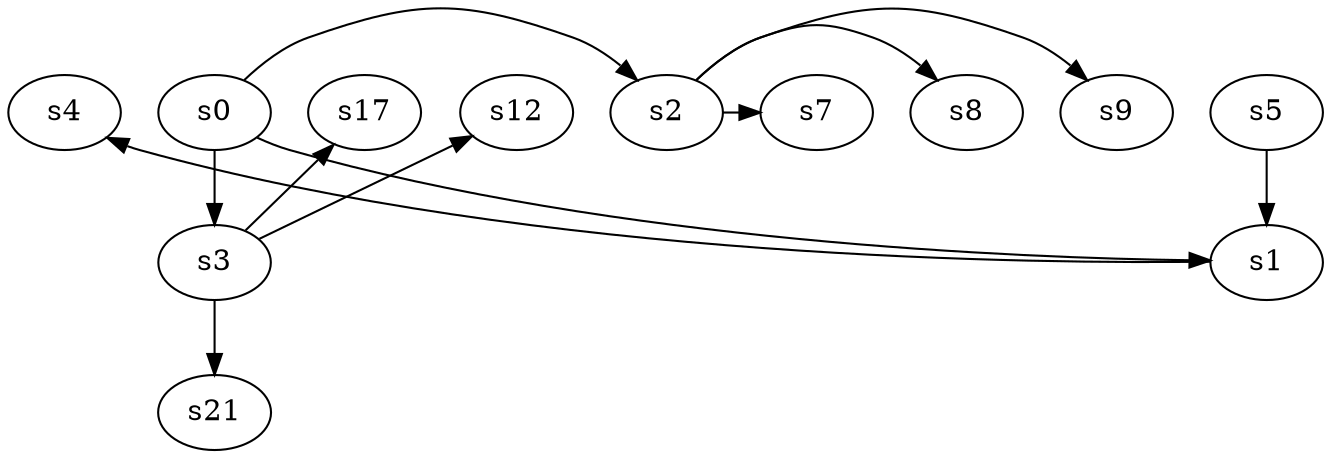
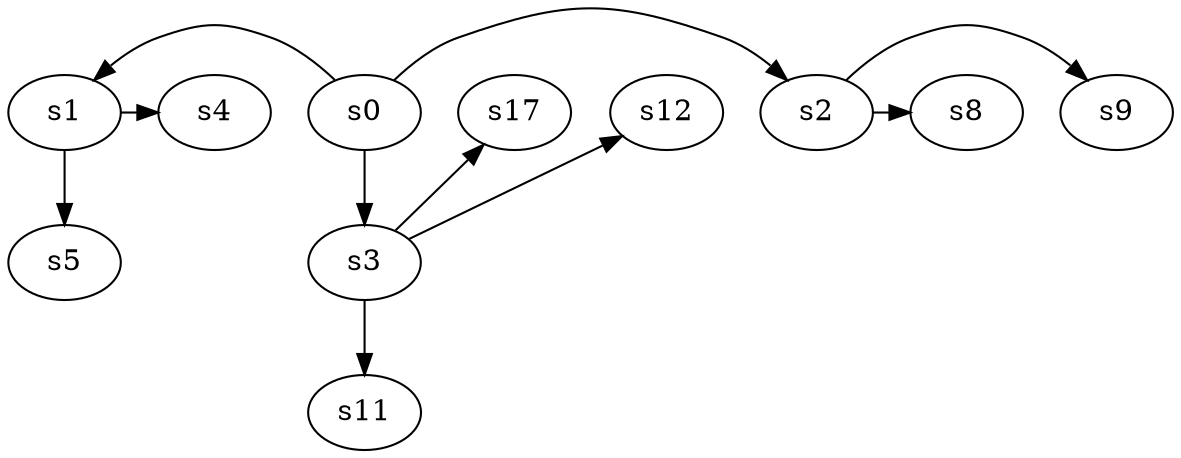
(817, 113) -> none
(1267, 177) -> (65, 177)
(215, 413) -> (365, 413)
